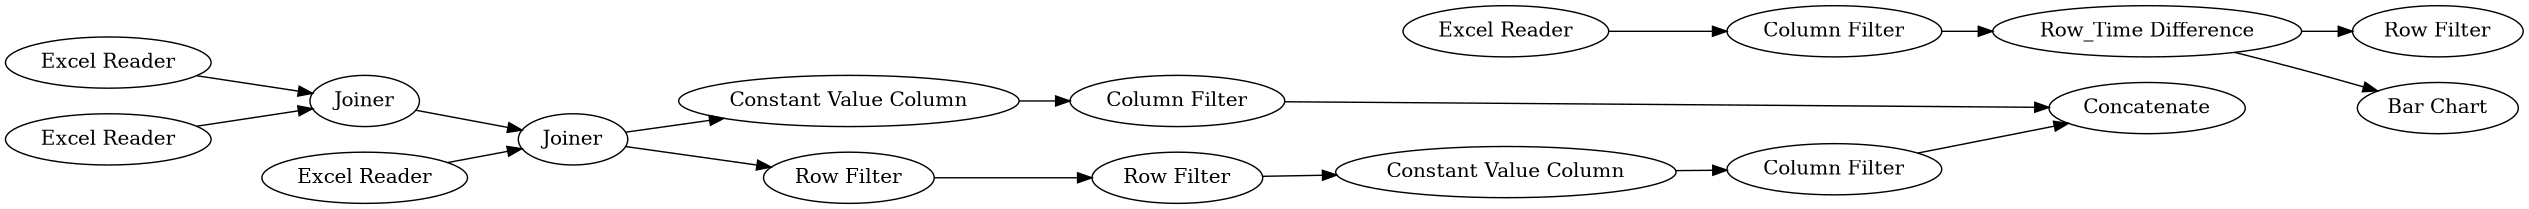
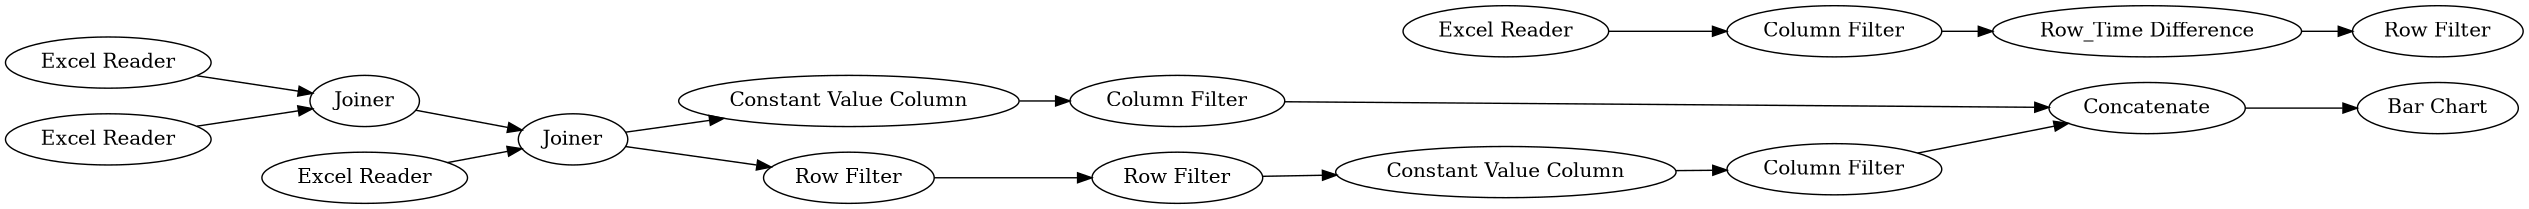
(2299, 69) -> (2294, 108)
